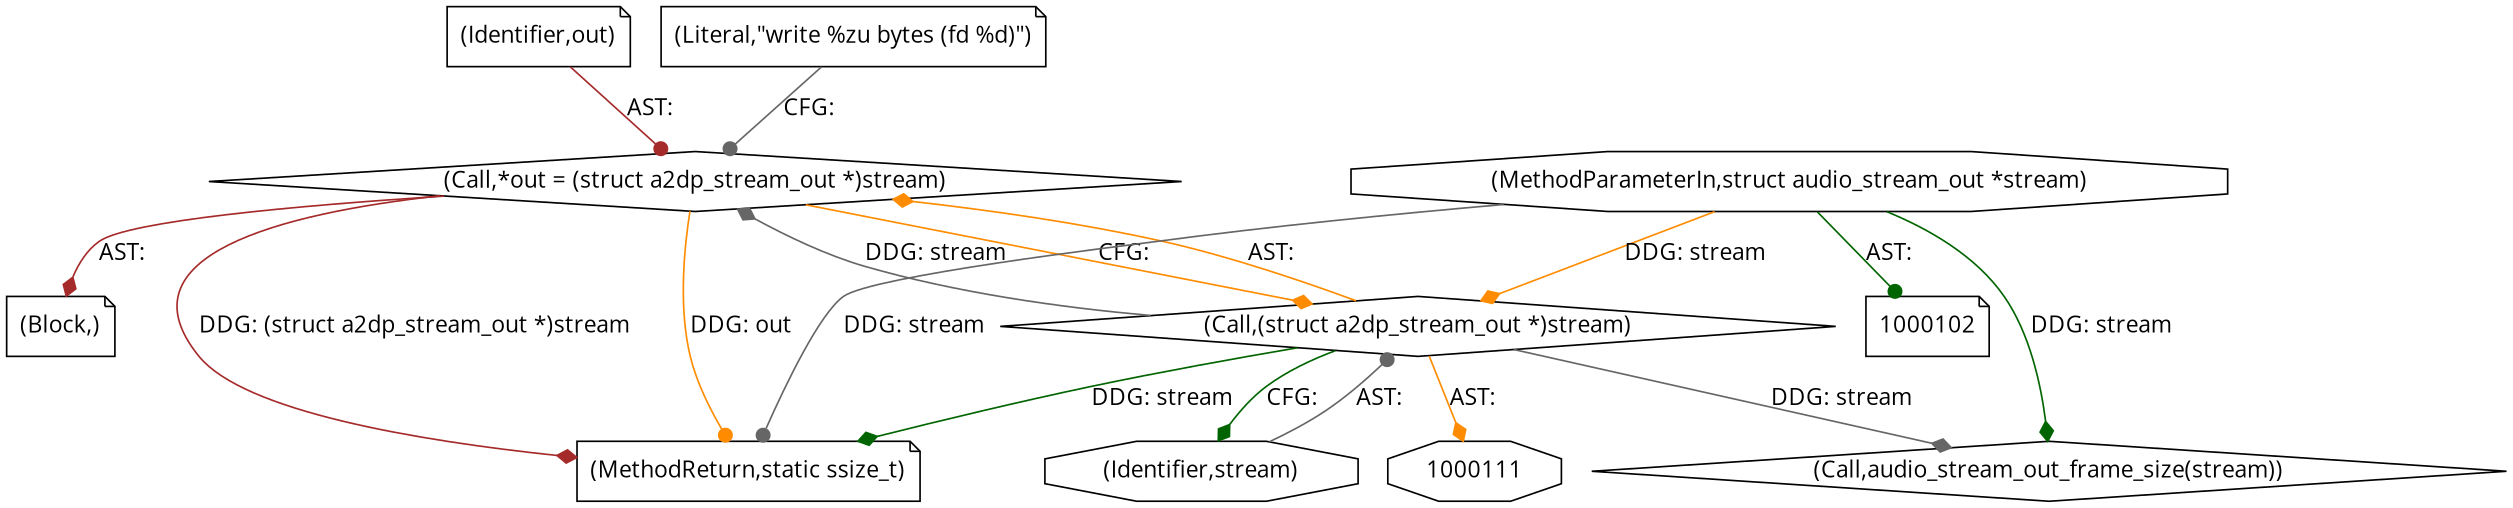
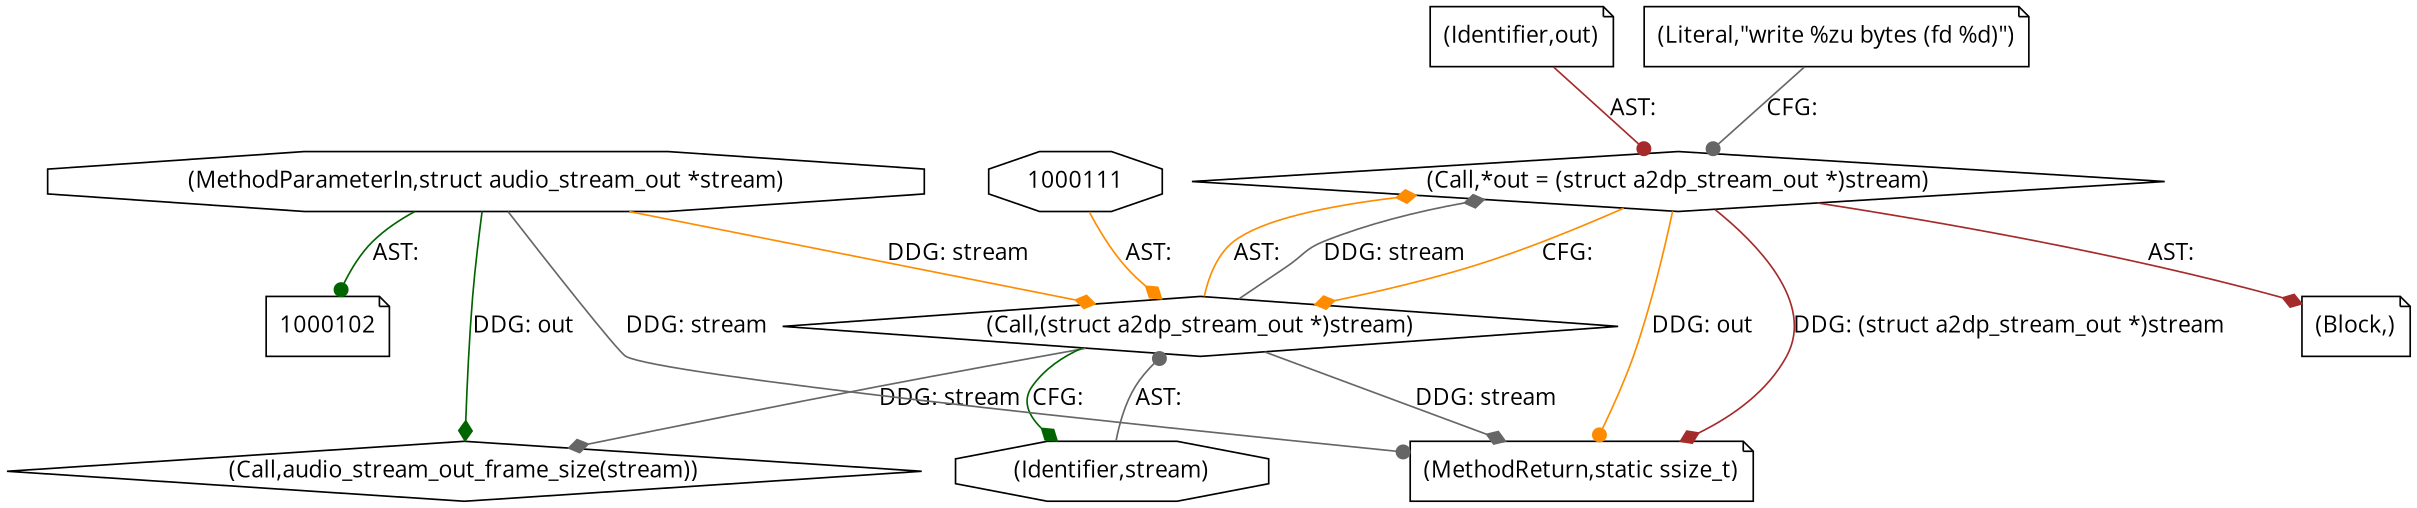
(2102, 326) -> (523, 326)
(1086, 387) -> (1376, 393)
(1442, 389) -> (1114, 252)
